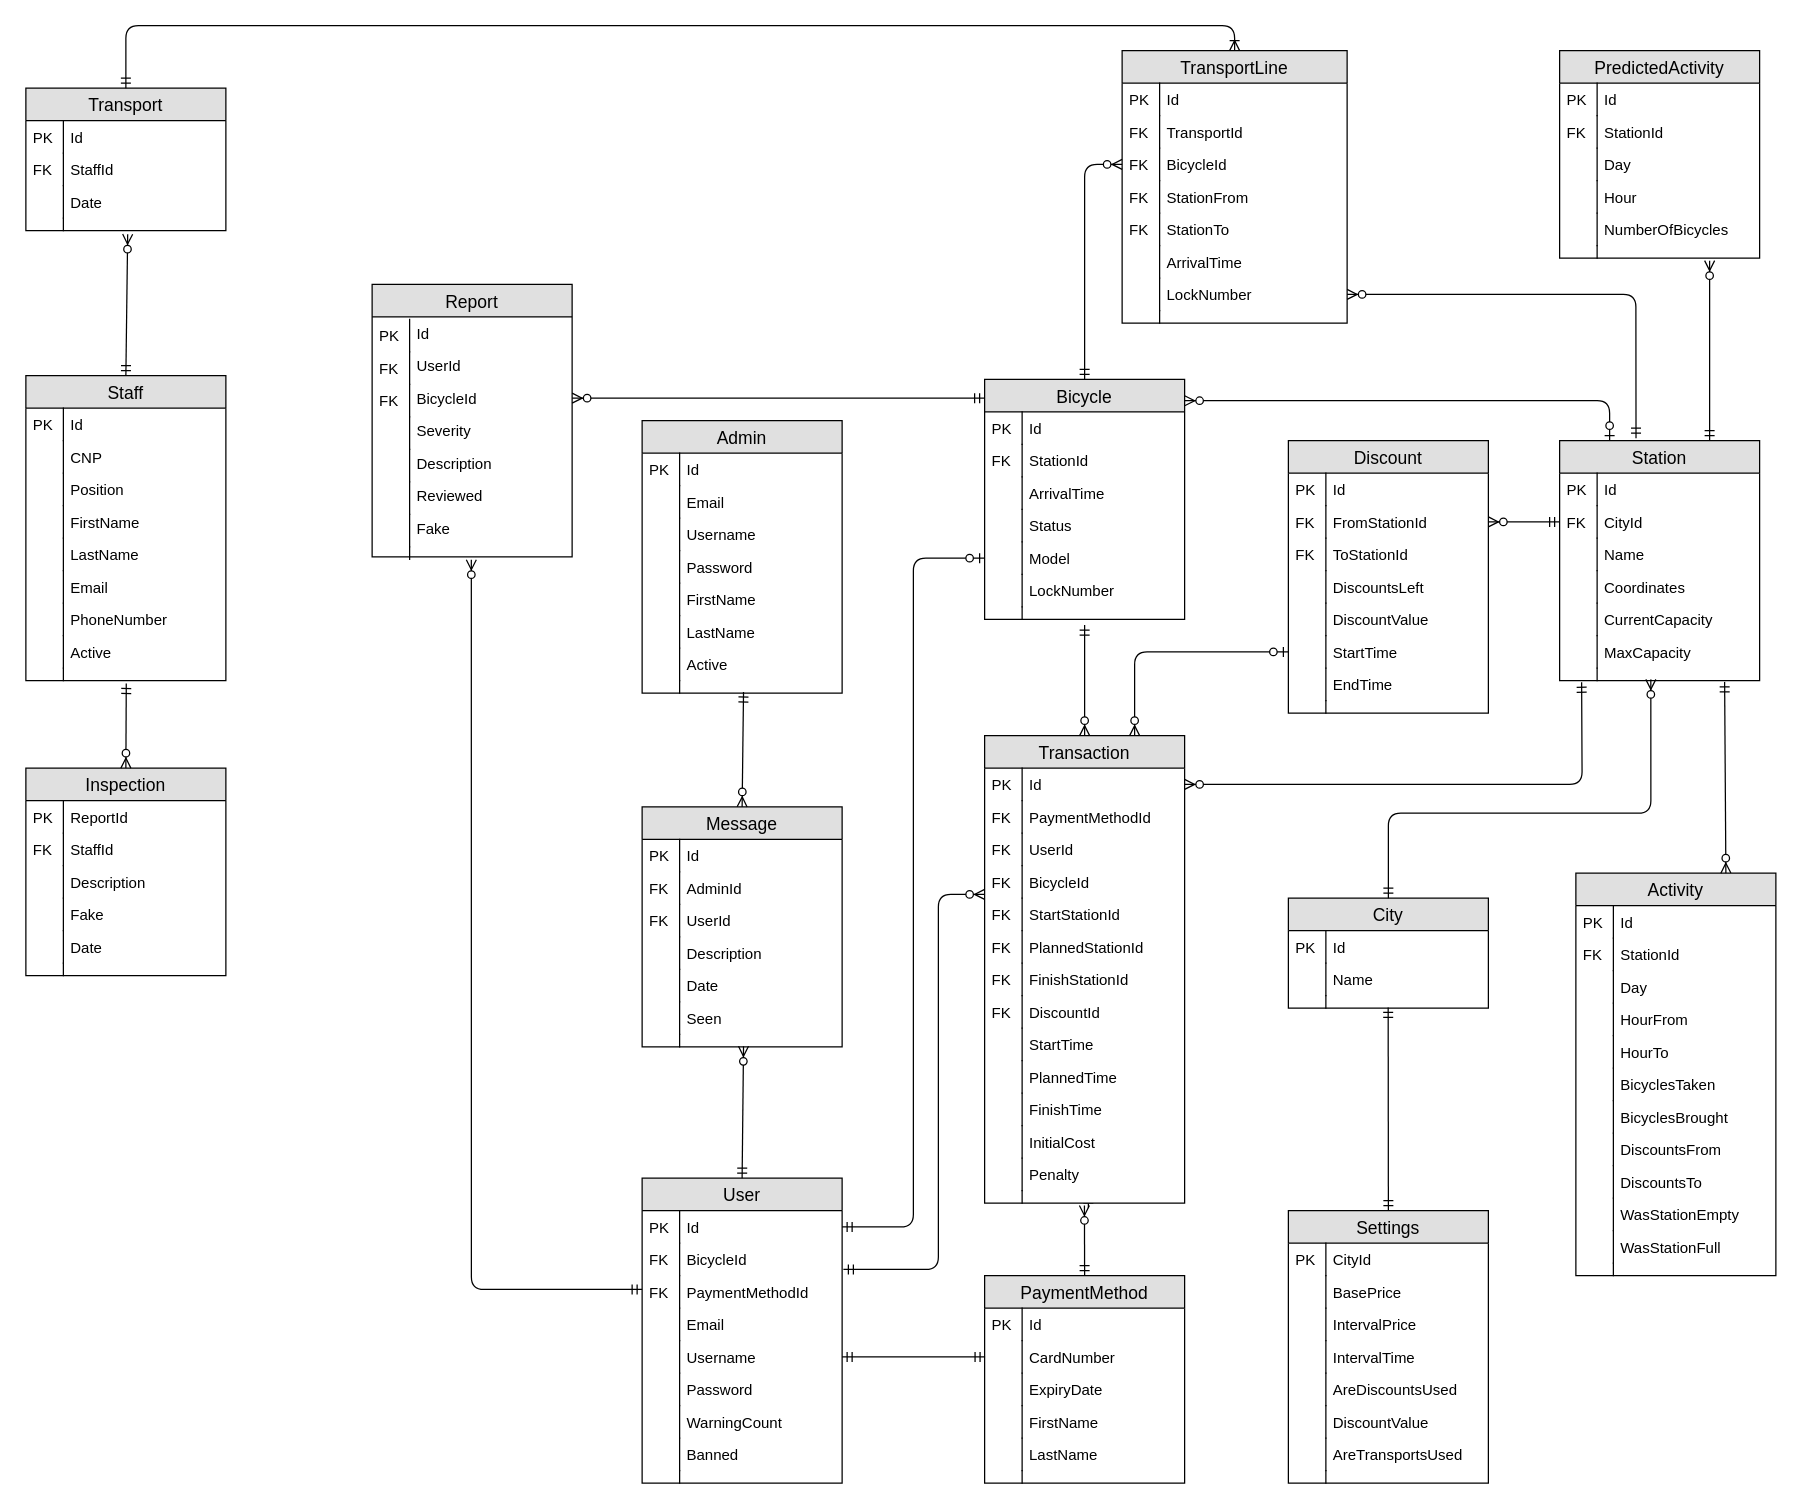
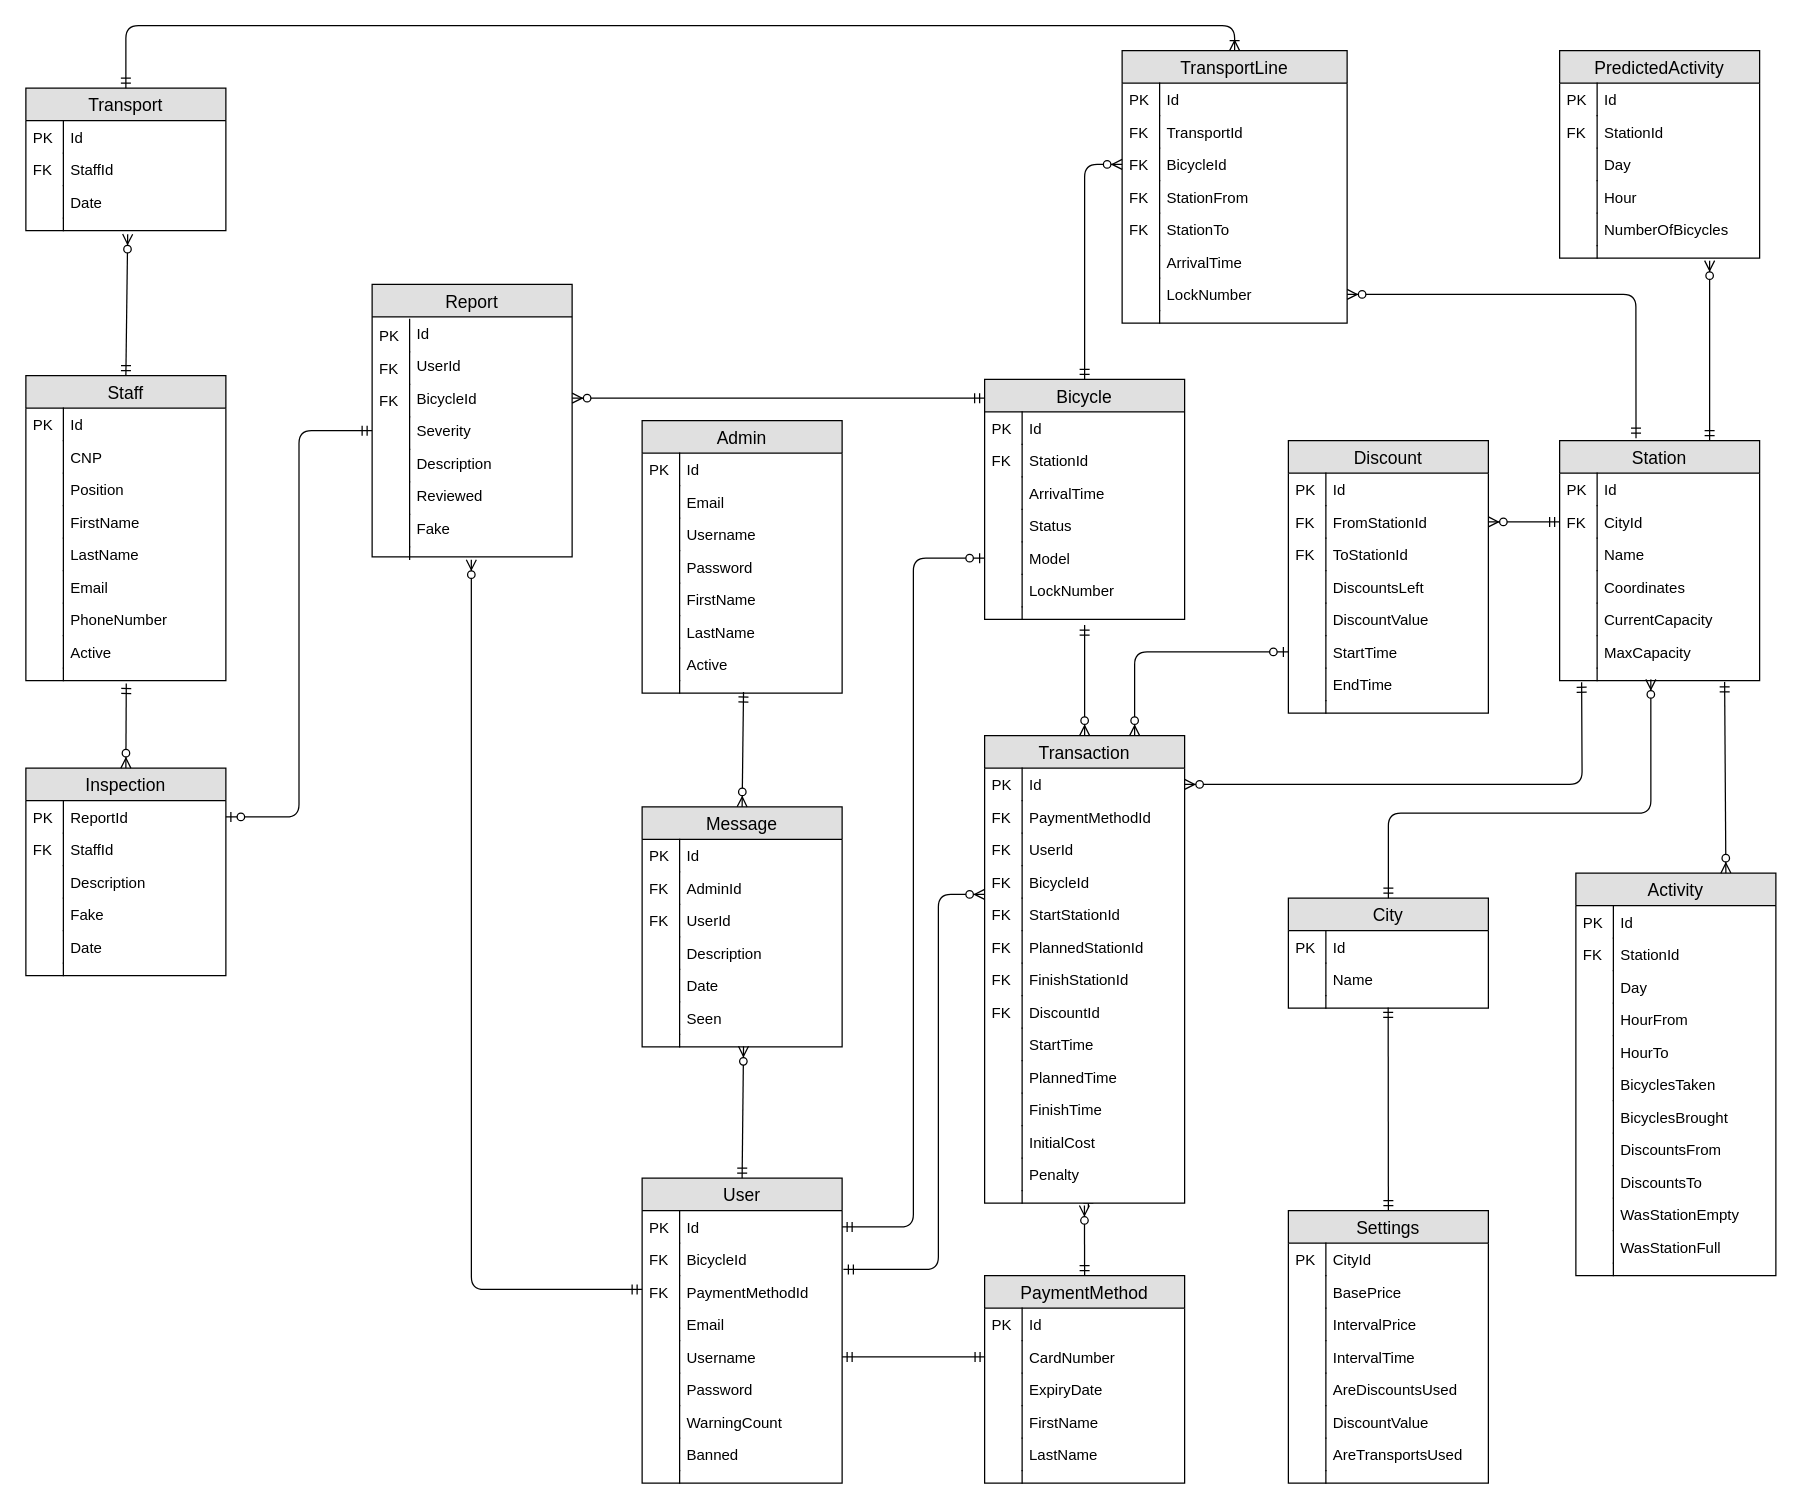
(1412, 401) -> none
none -> (299, 622)
